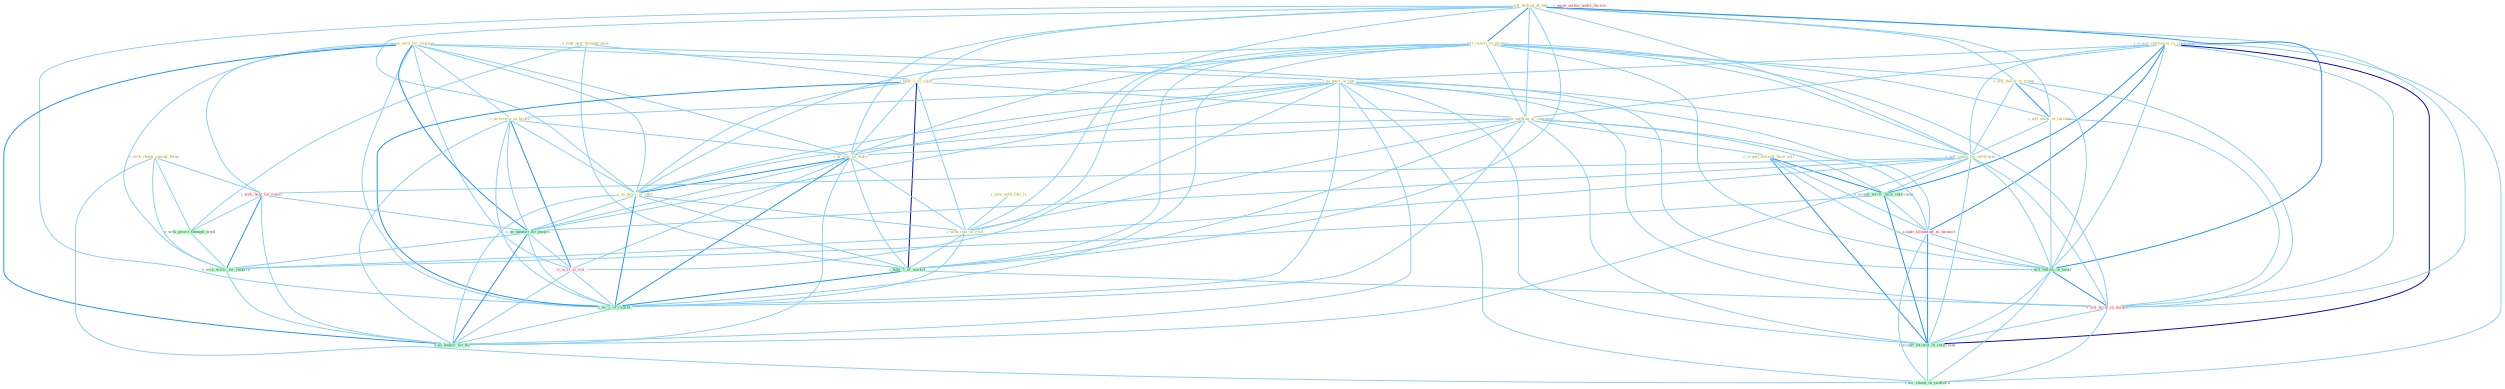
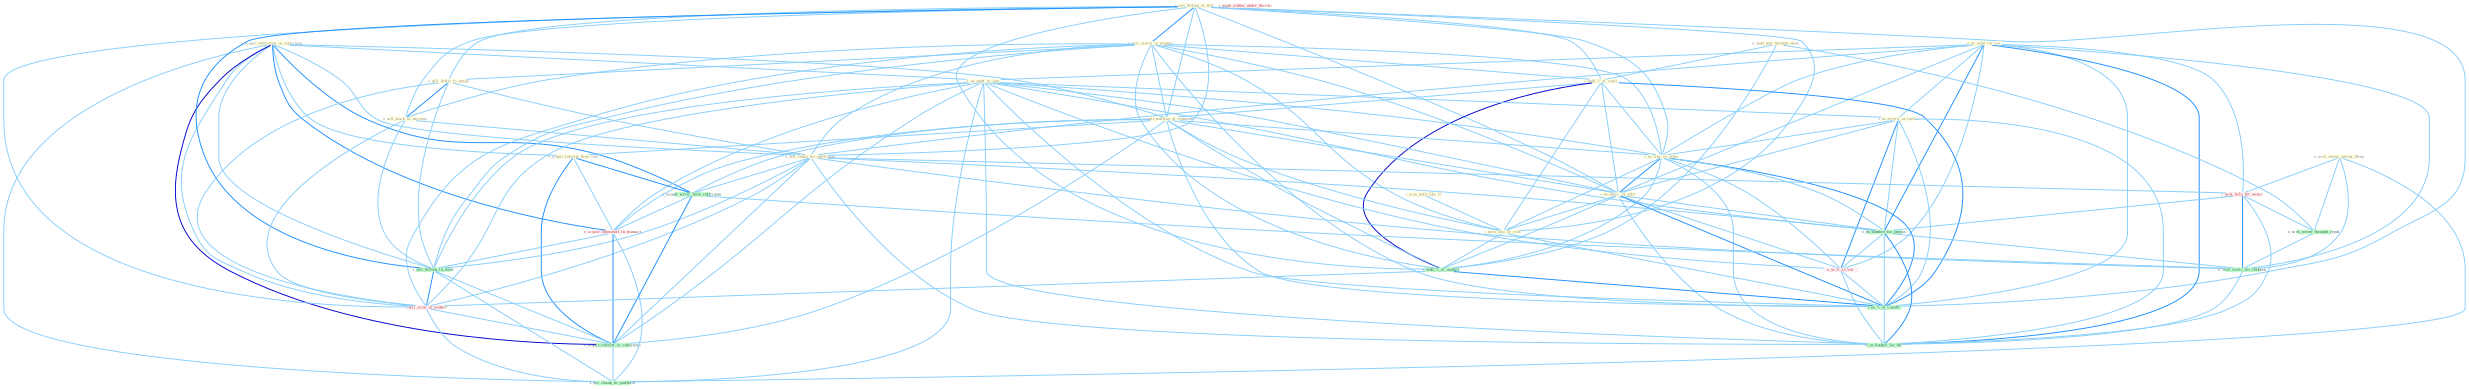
(413, 43) -> (1984, 43)
none -> (1724, 230)
(1906, 235) -> (381, 141)
